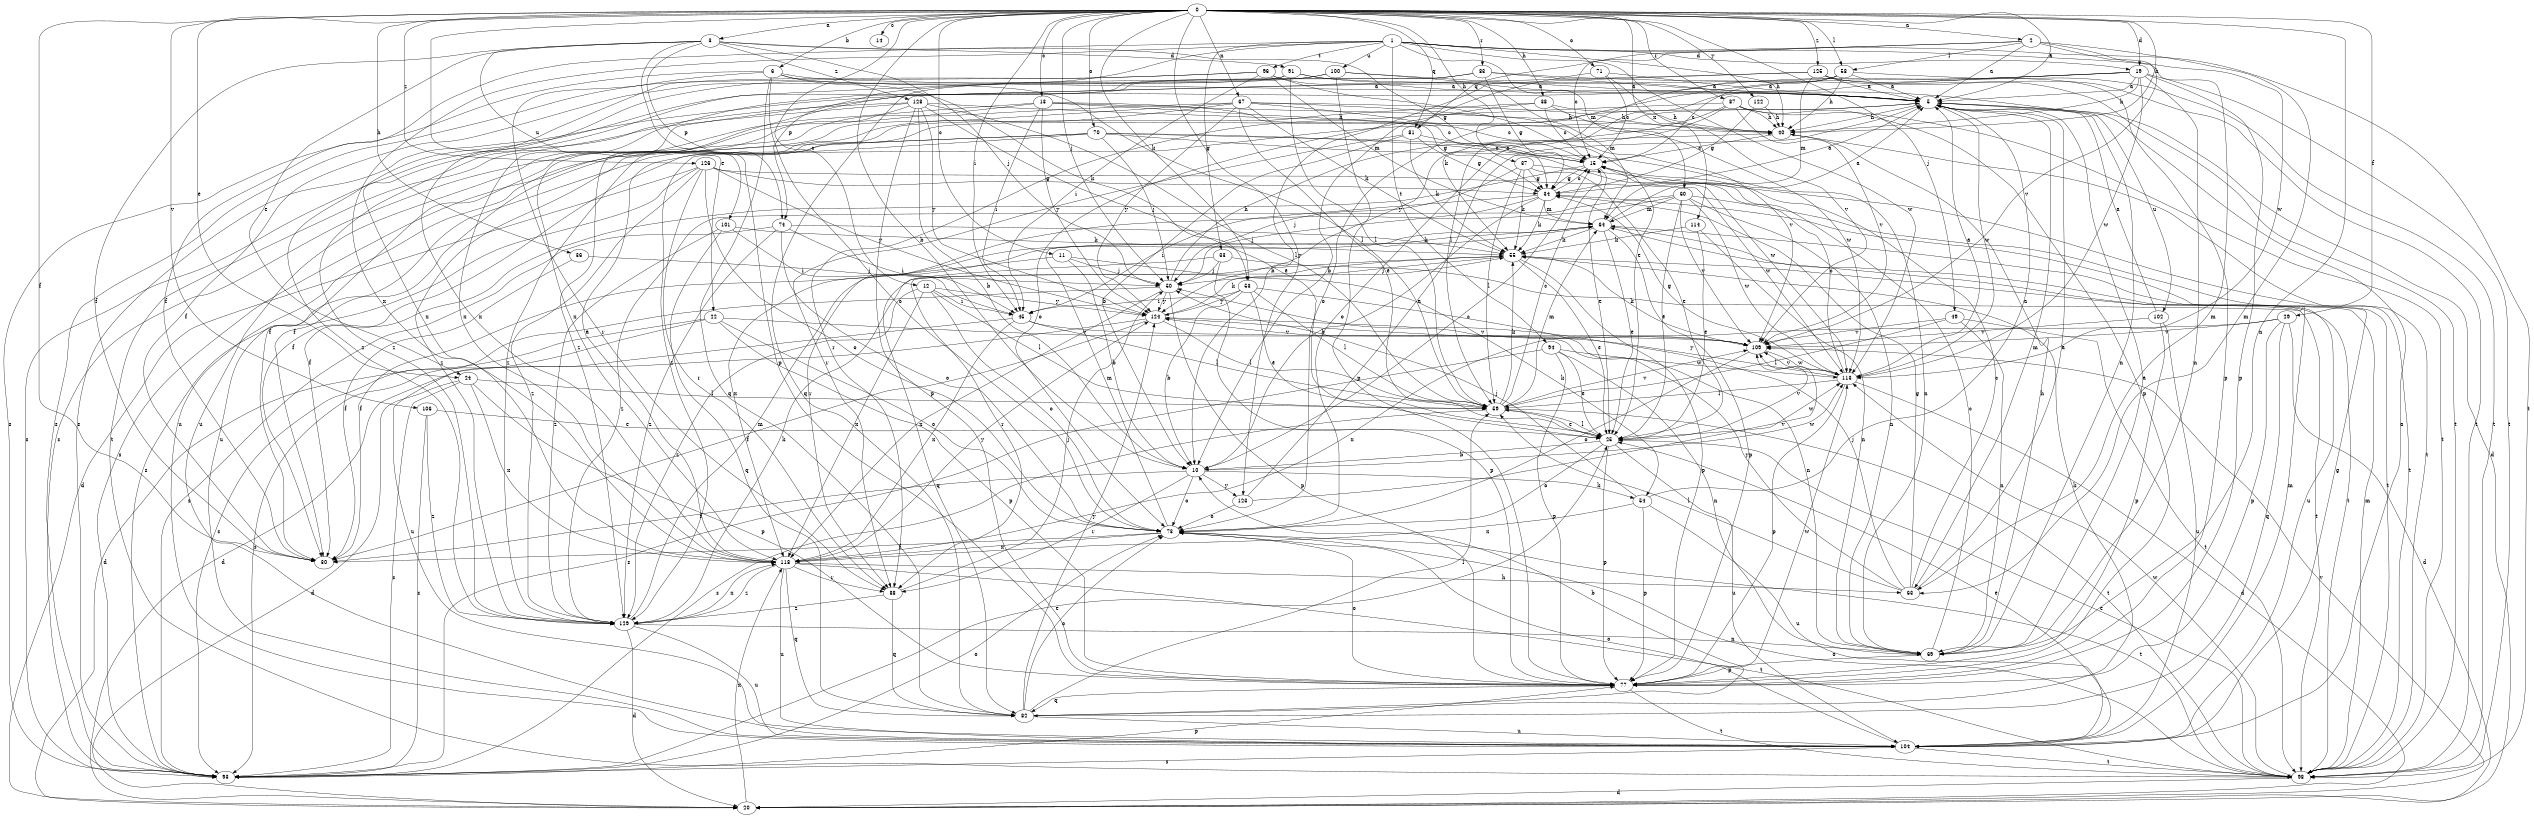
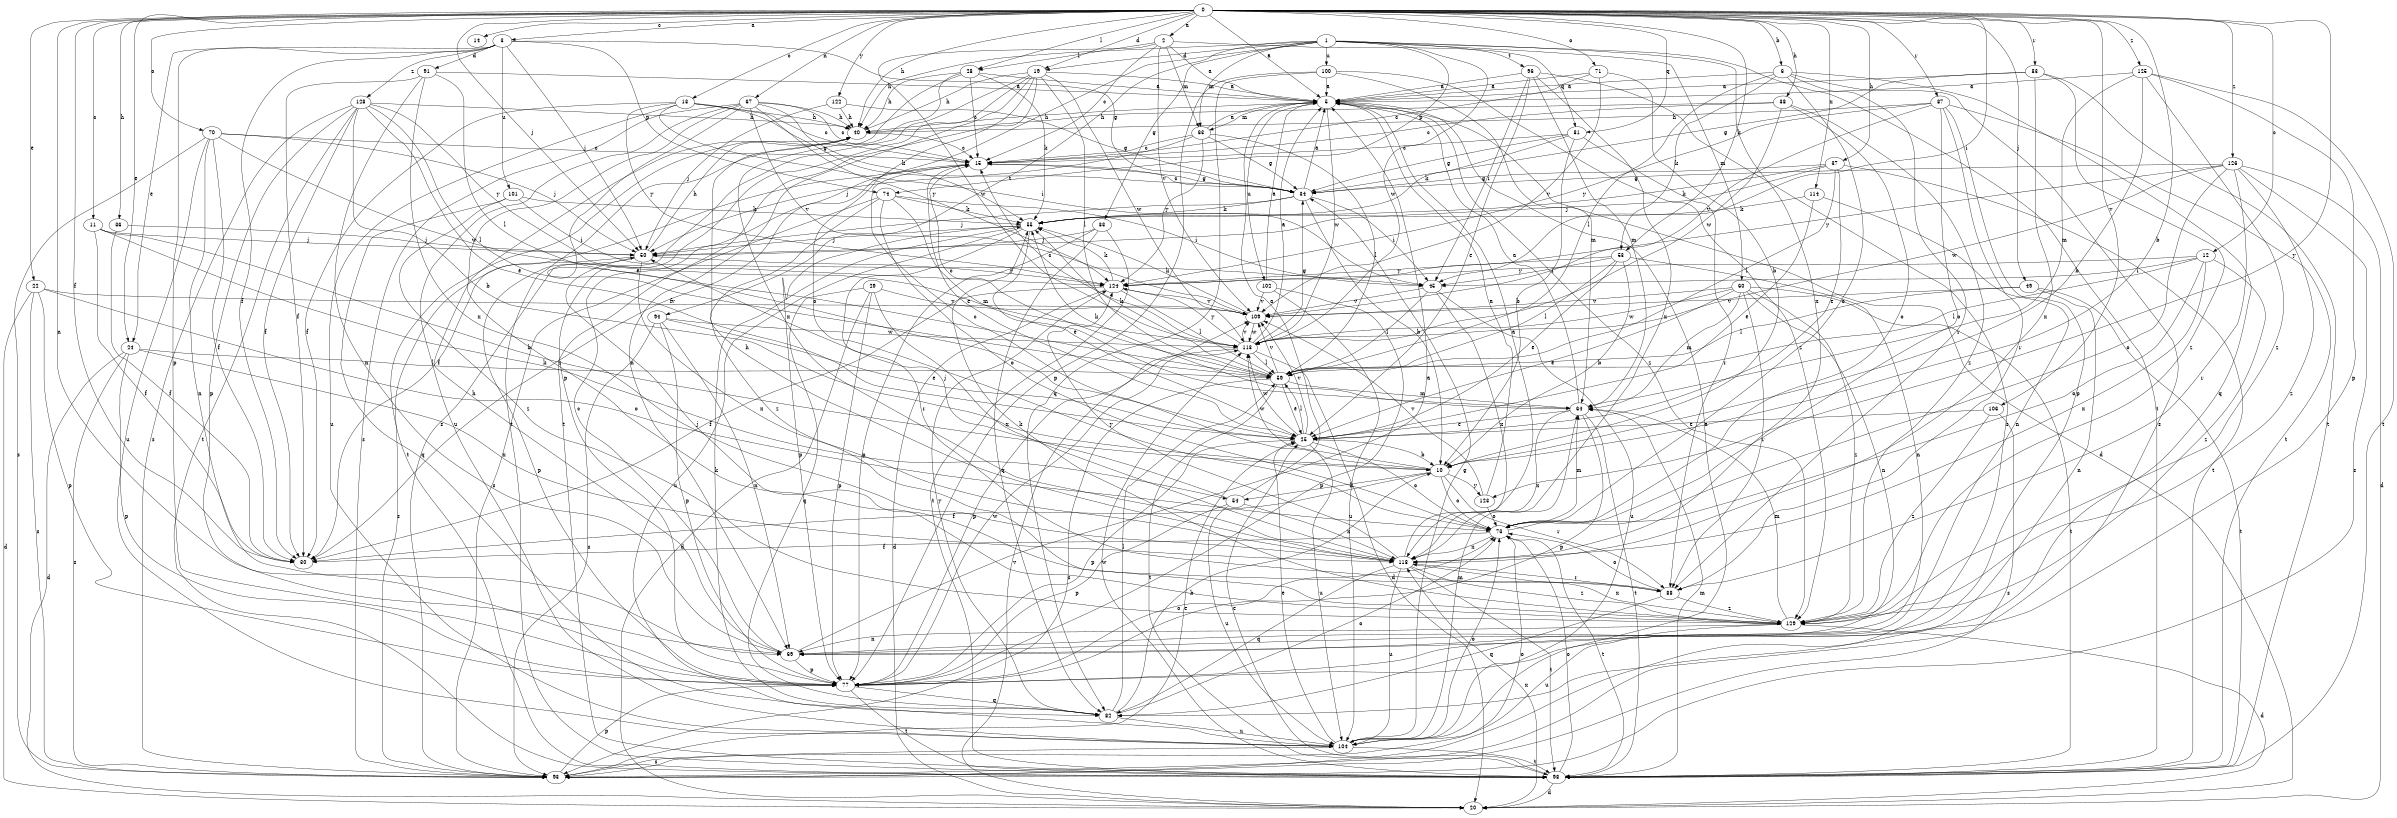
(2032, 15) -> none
(1844, 72) -> (970, 72)
none -> (707, 158)
(1556, 217) -> (1197, 380)
(1478, 483) -> (1593, 556)
(1346, 576) -> (926, 446)
